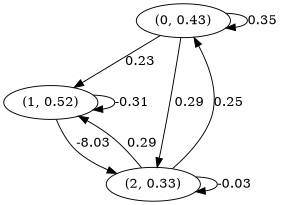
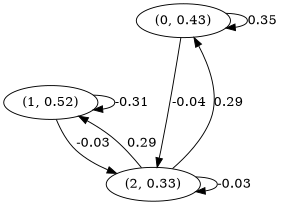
(121, 59) -> none
(190, 102) -> (190, 102)
(229, 102) -> (229, 102)
(94, 143) -> (94, 143)
